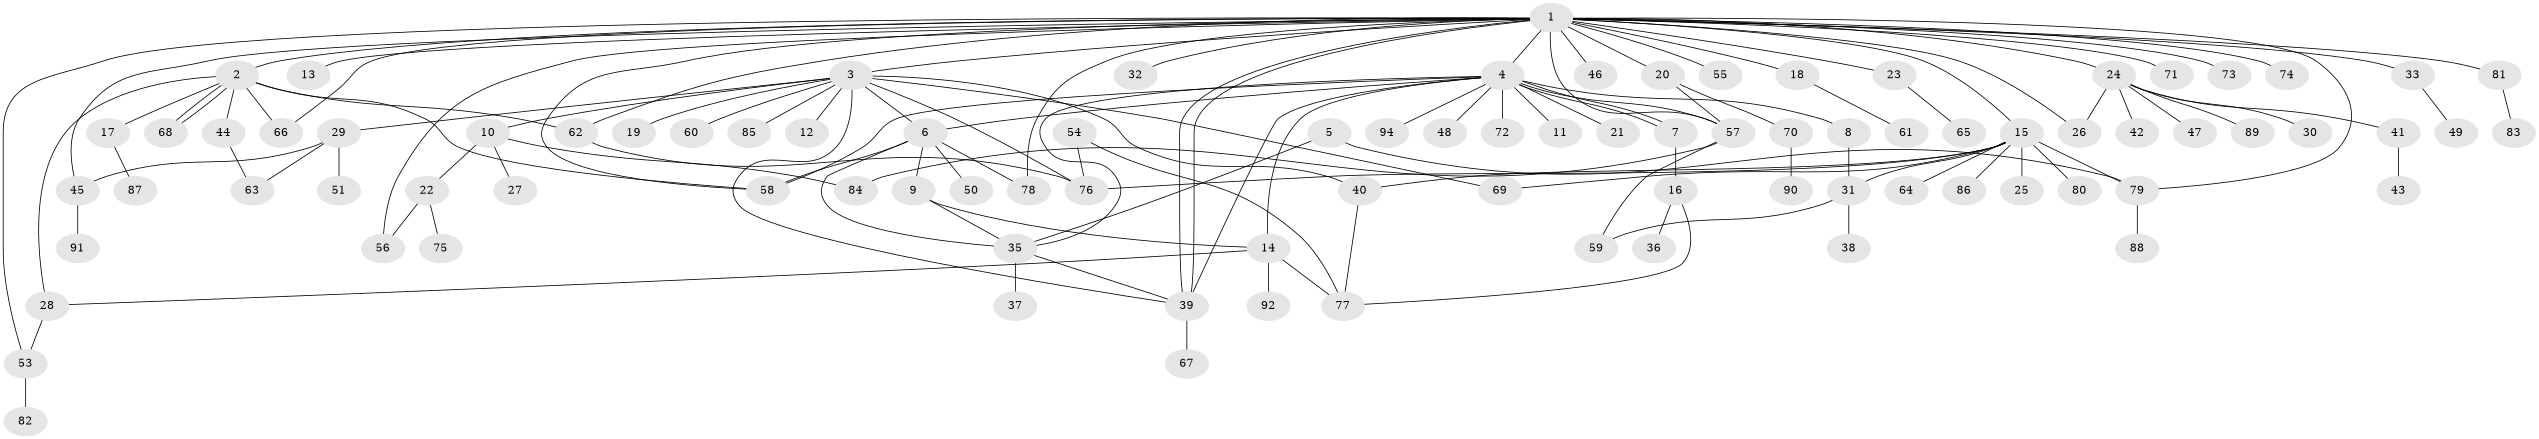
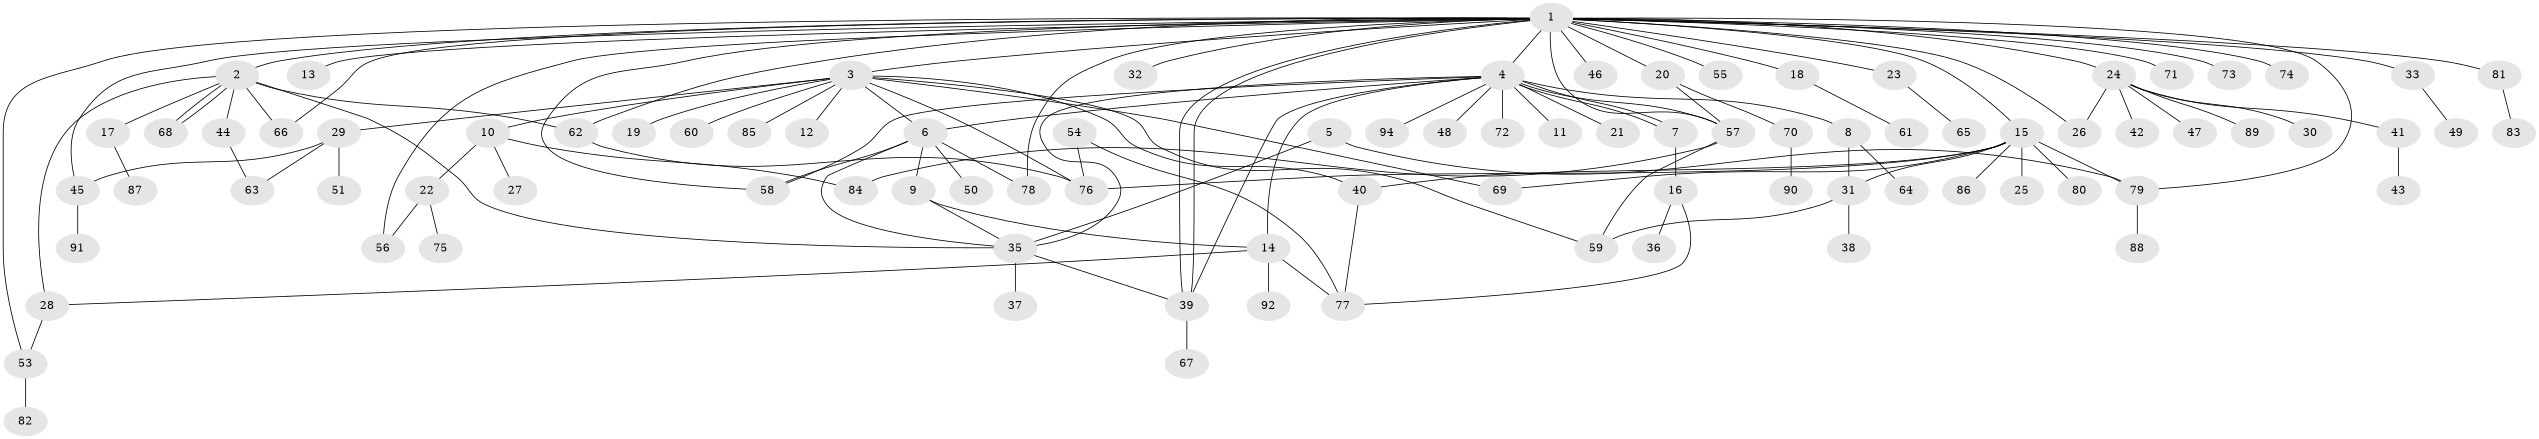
(493, 158) -> (606, 231)
(1964, 162) -> (1873, 158)
(852, 245) -> (1152, 142)
